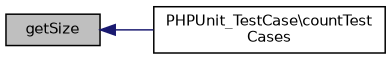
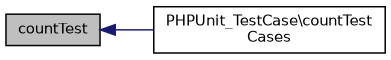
(53, 30) -> (53, 30)
